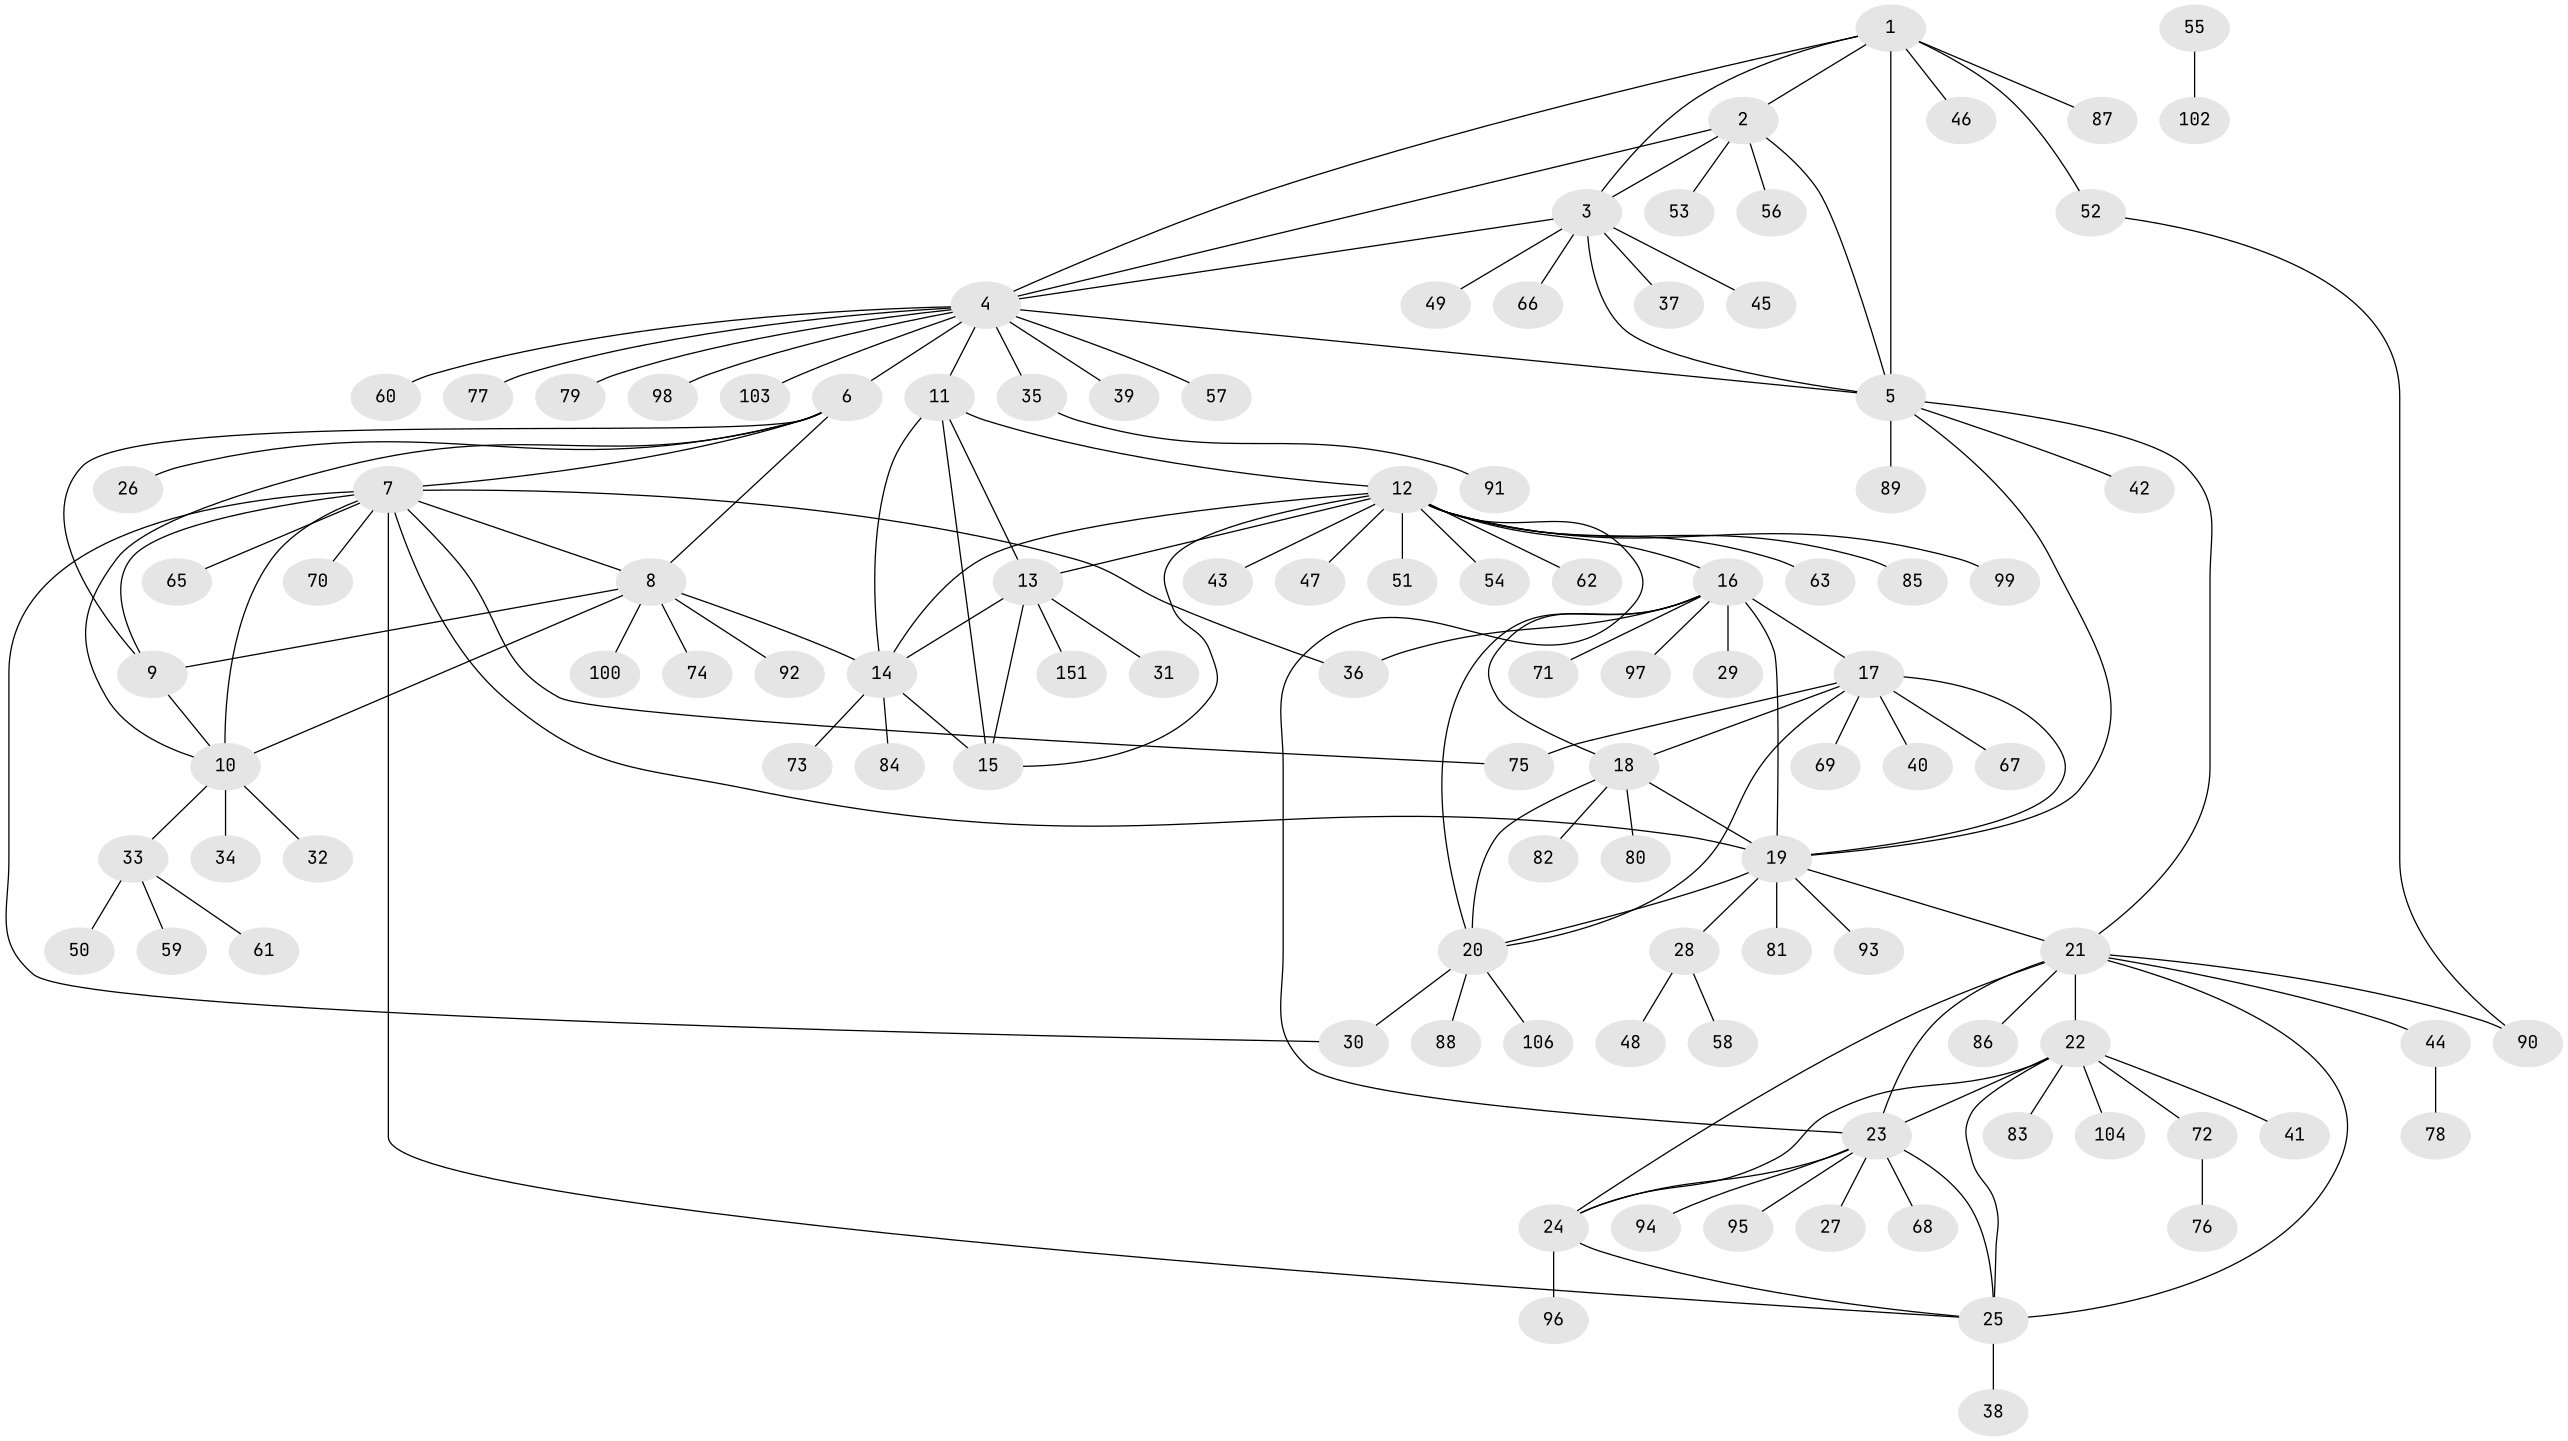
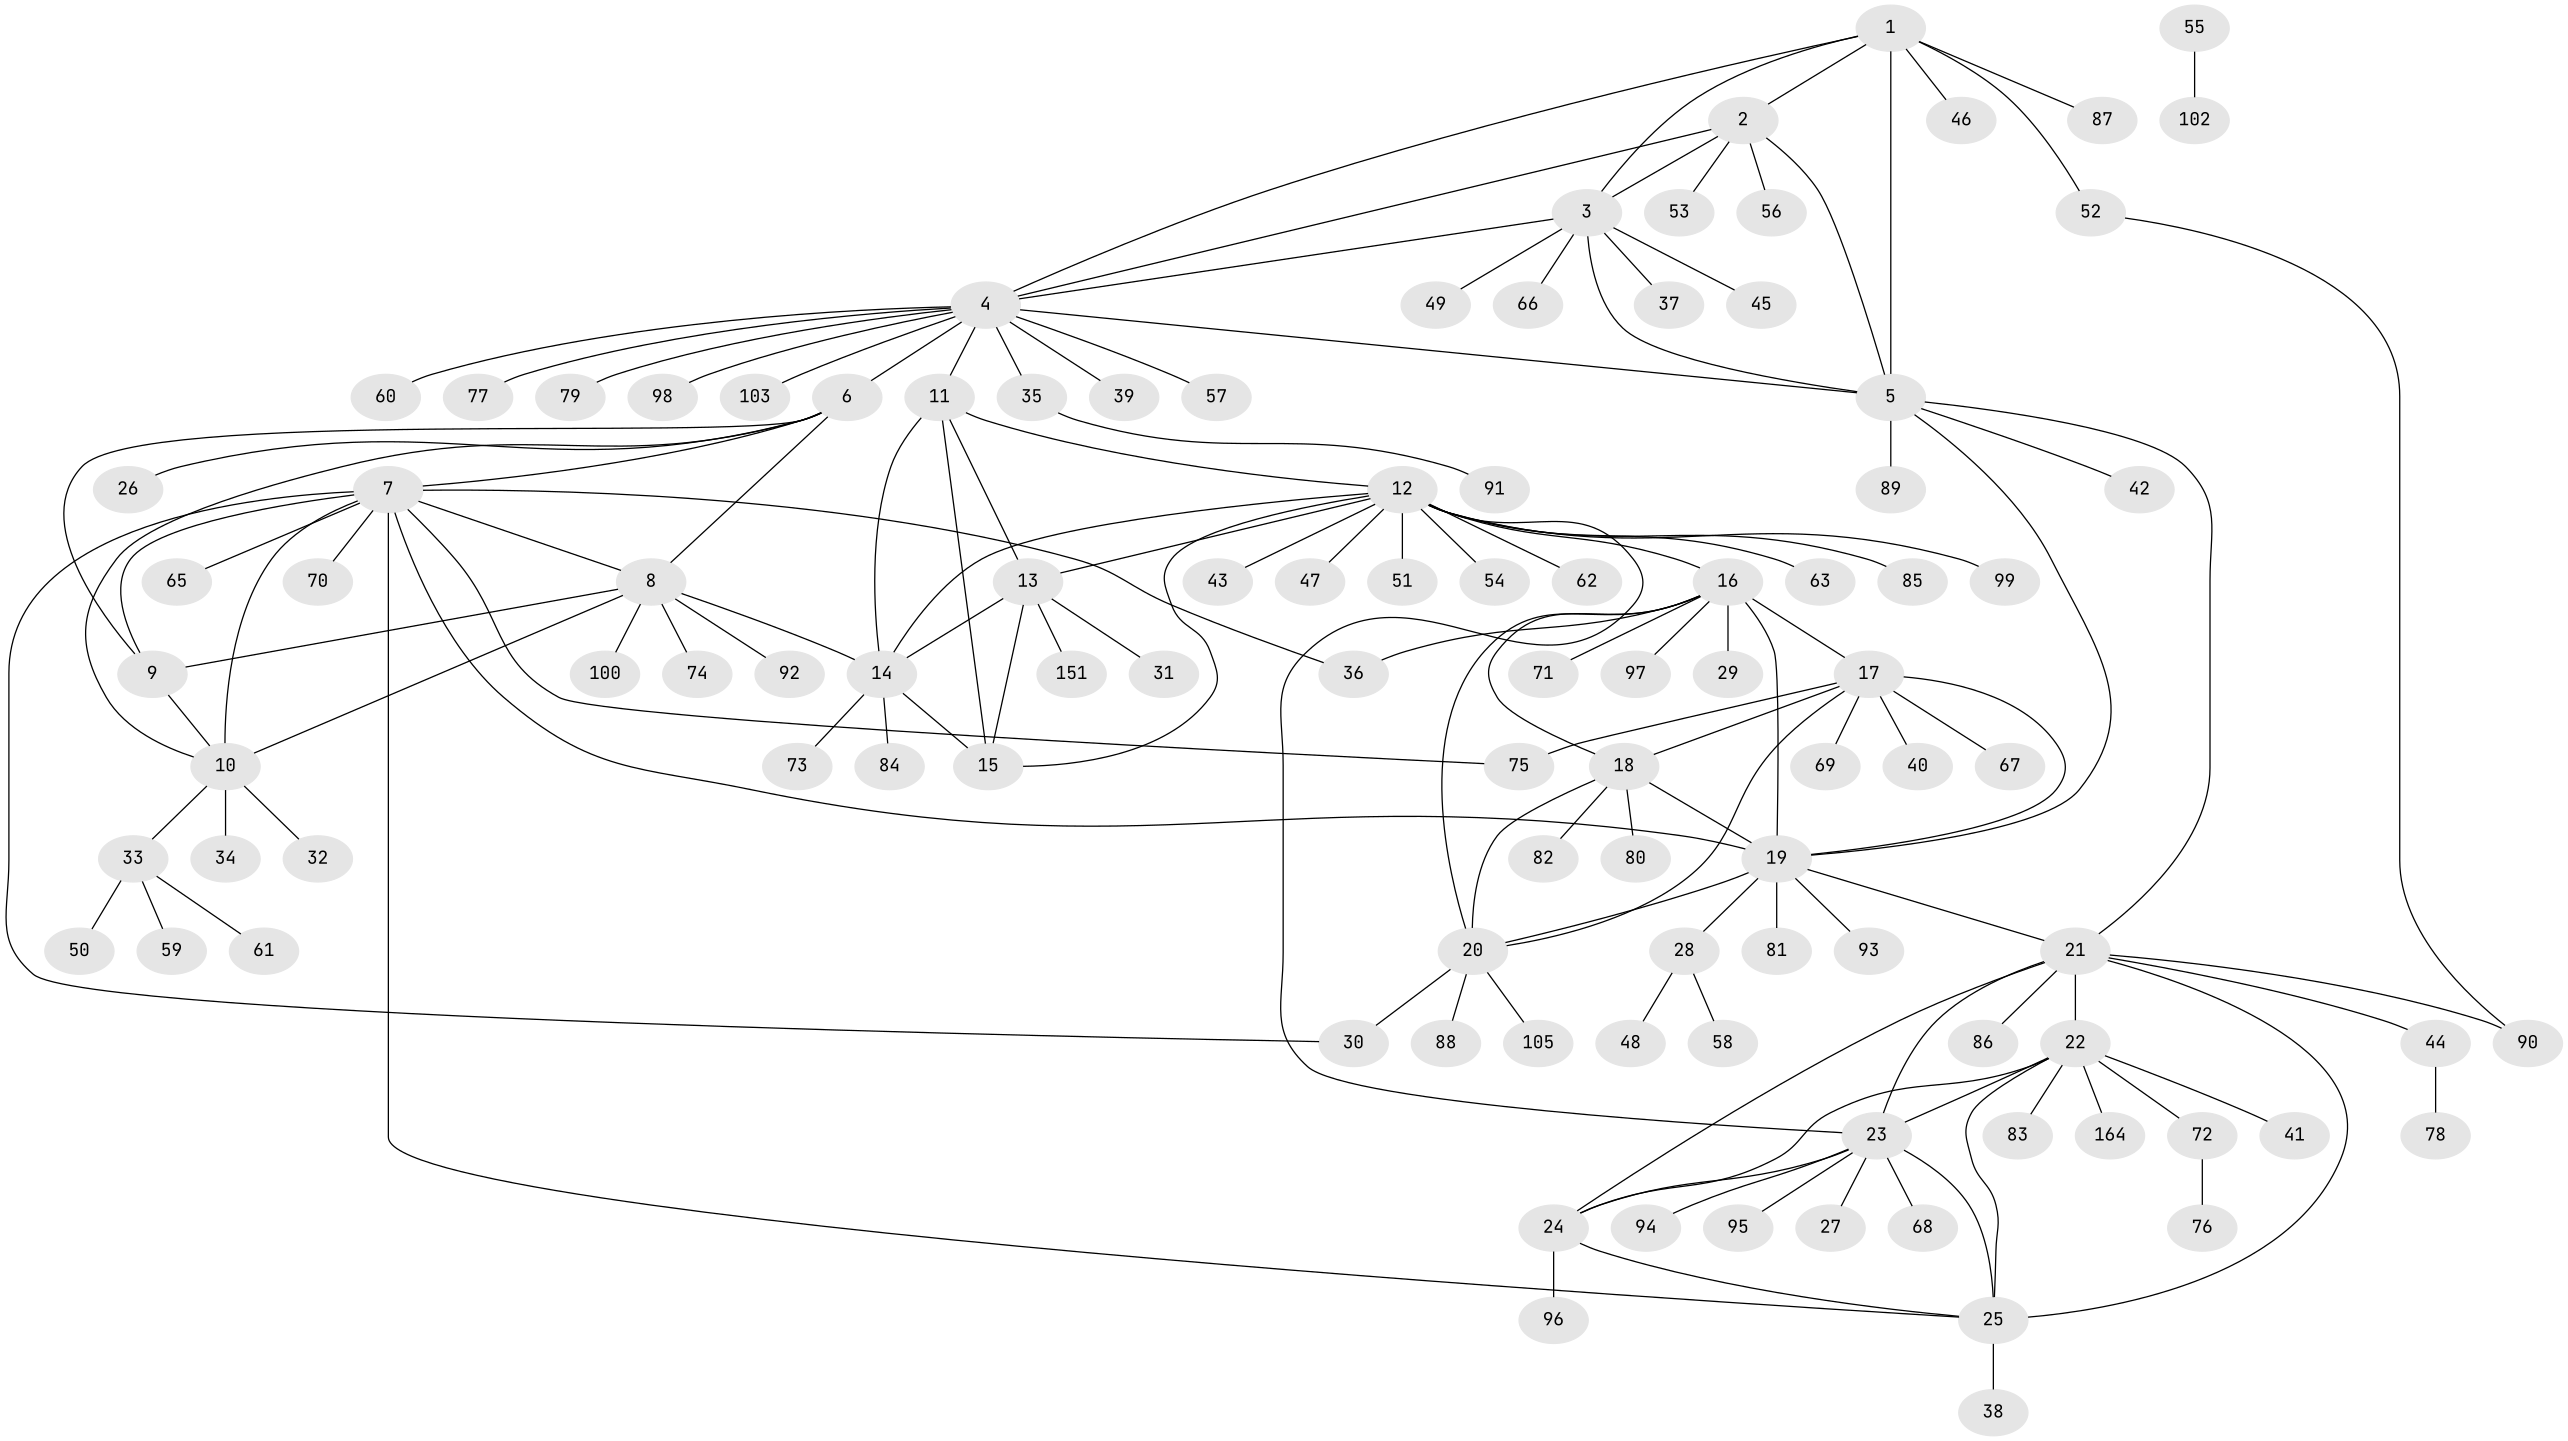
(1538, 1044) -> (1538, 1044)
(2110, 1136) -> (2110, 1136)
